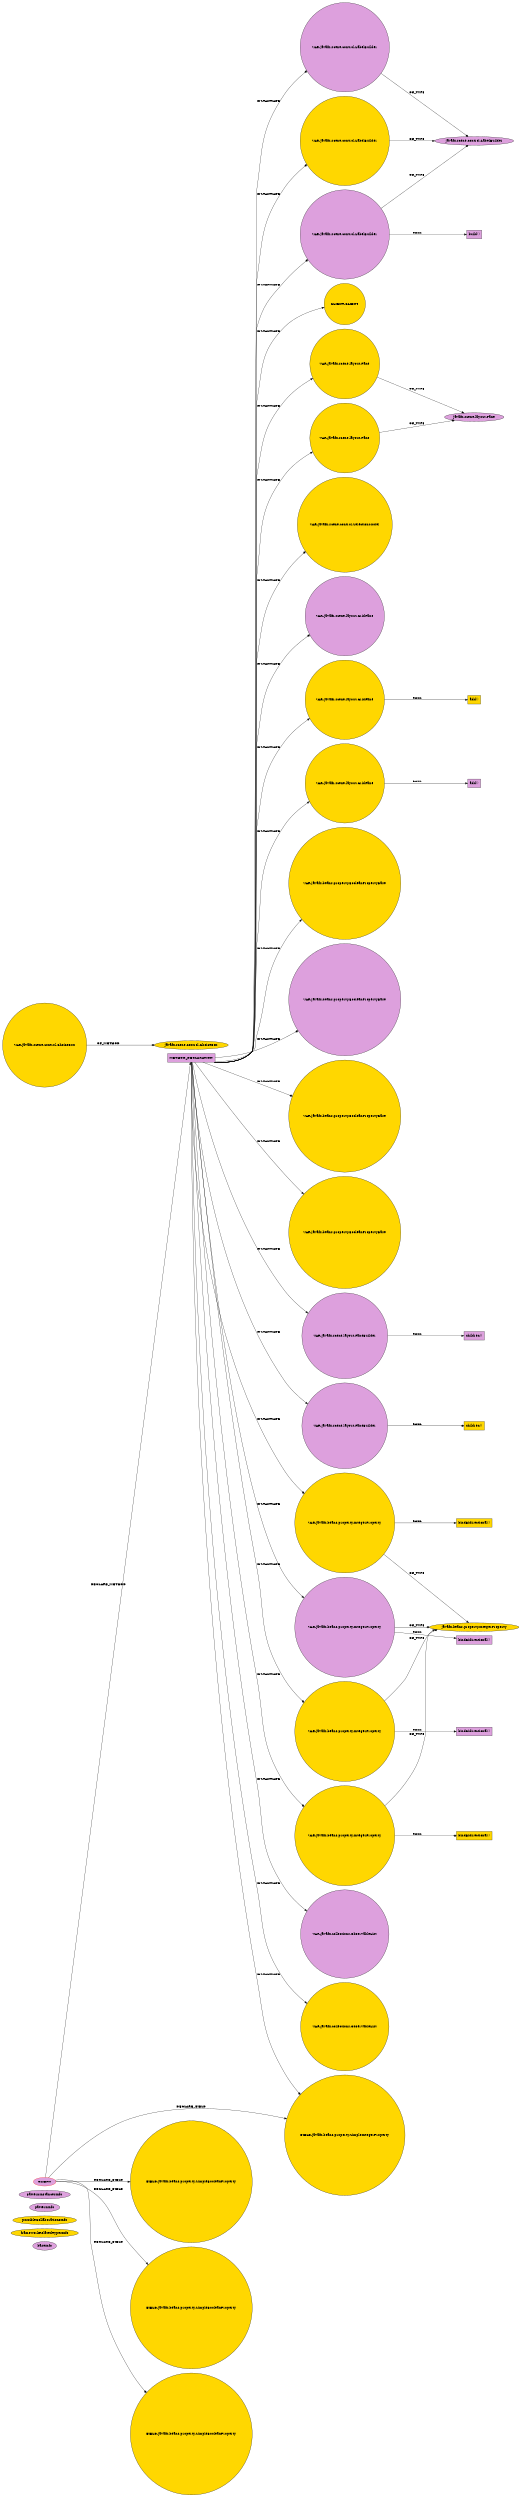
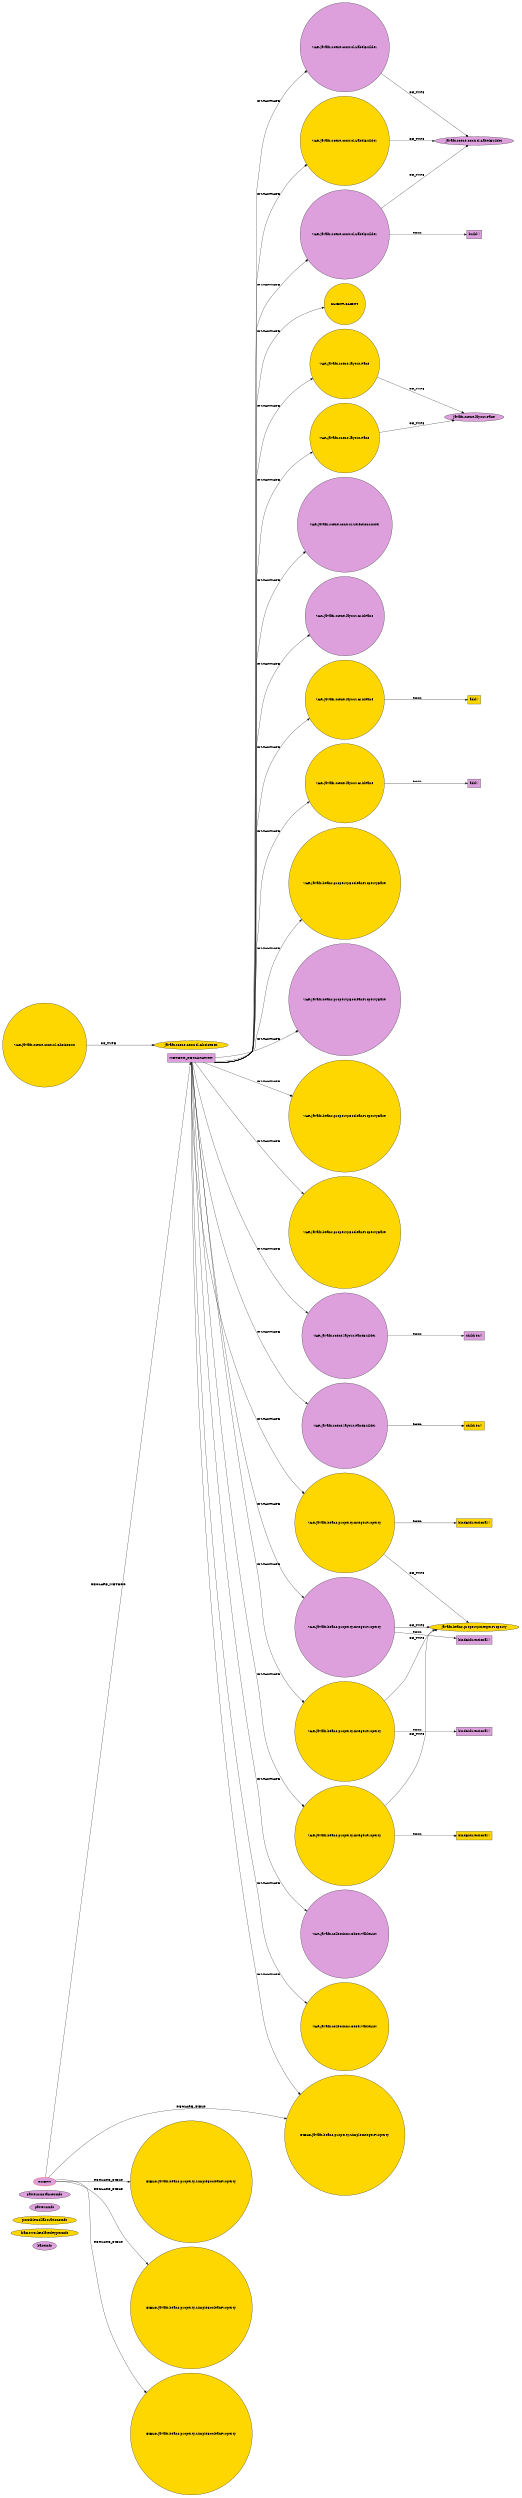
(345, 525) -> (345, 525)
(108, 1043) -> (108, 1043)
